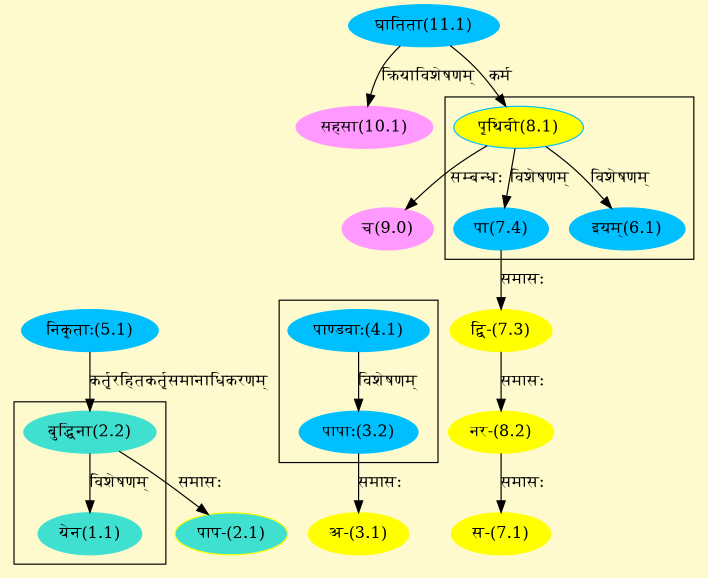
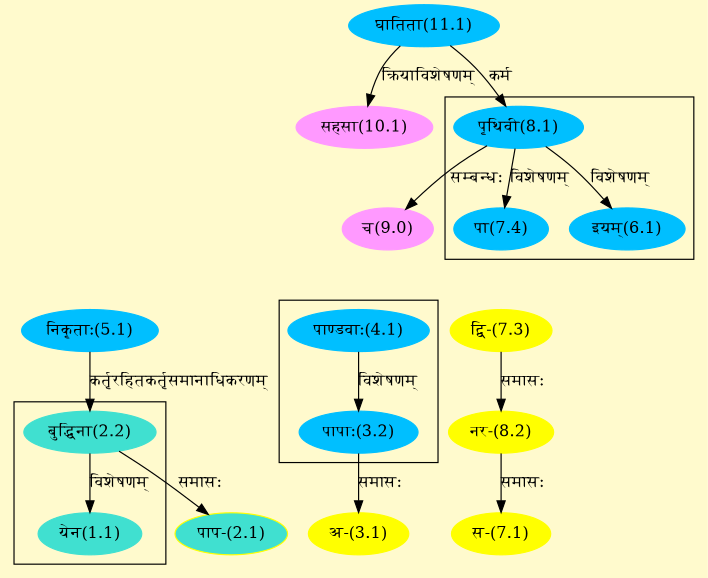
(519, 127) -> (519, 127)
(501, 274) -> none
